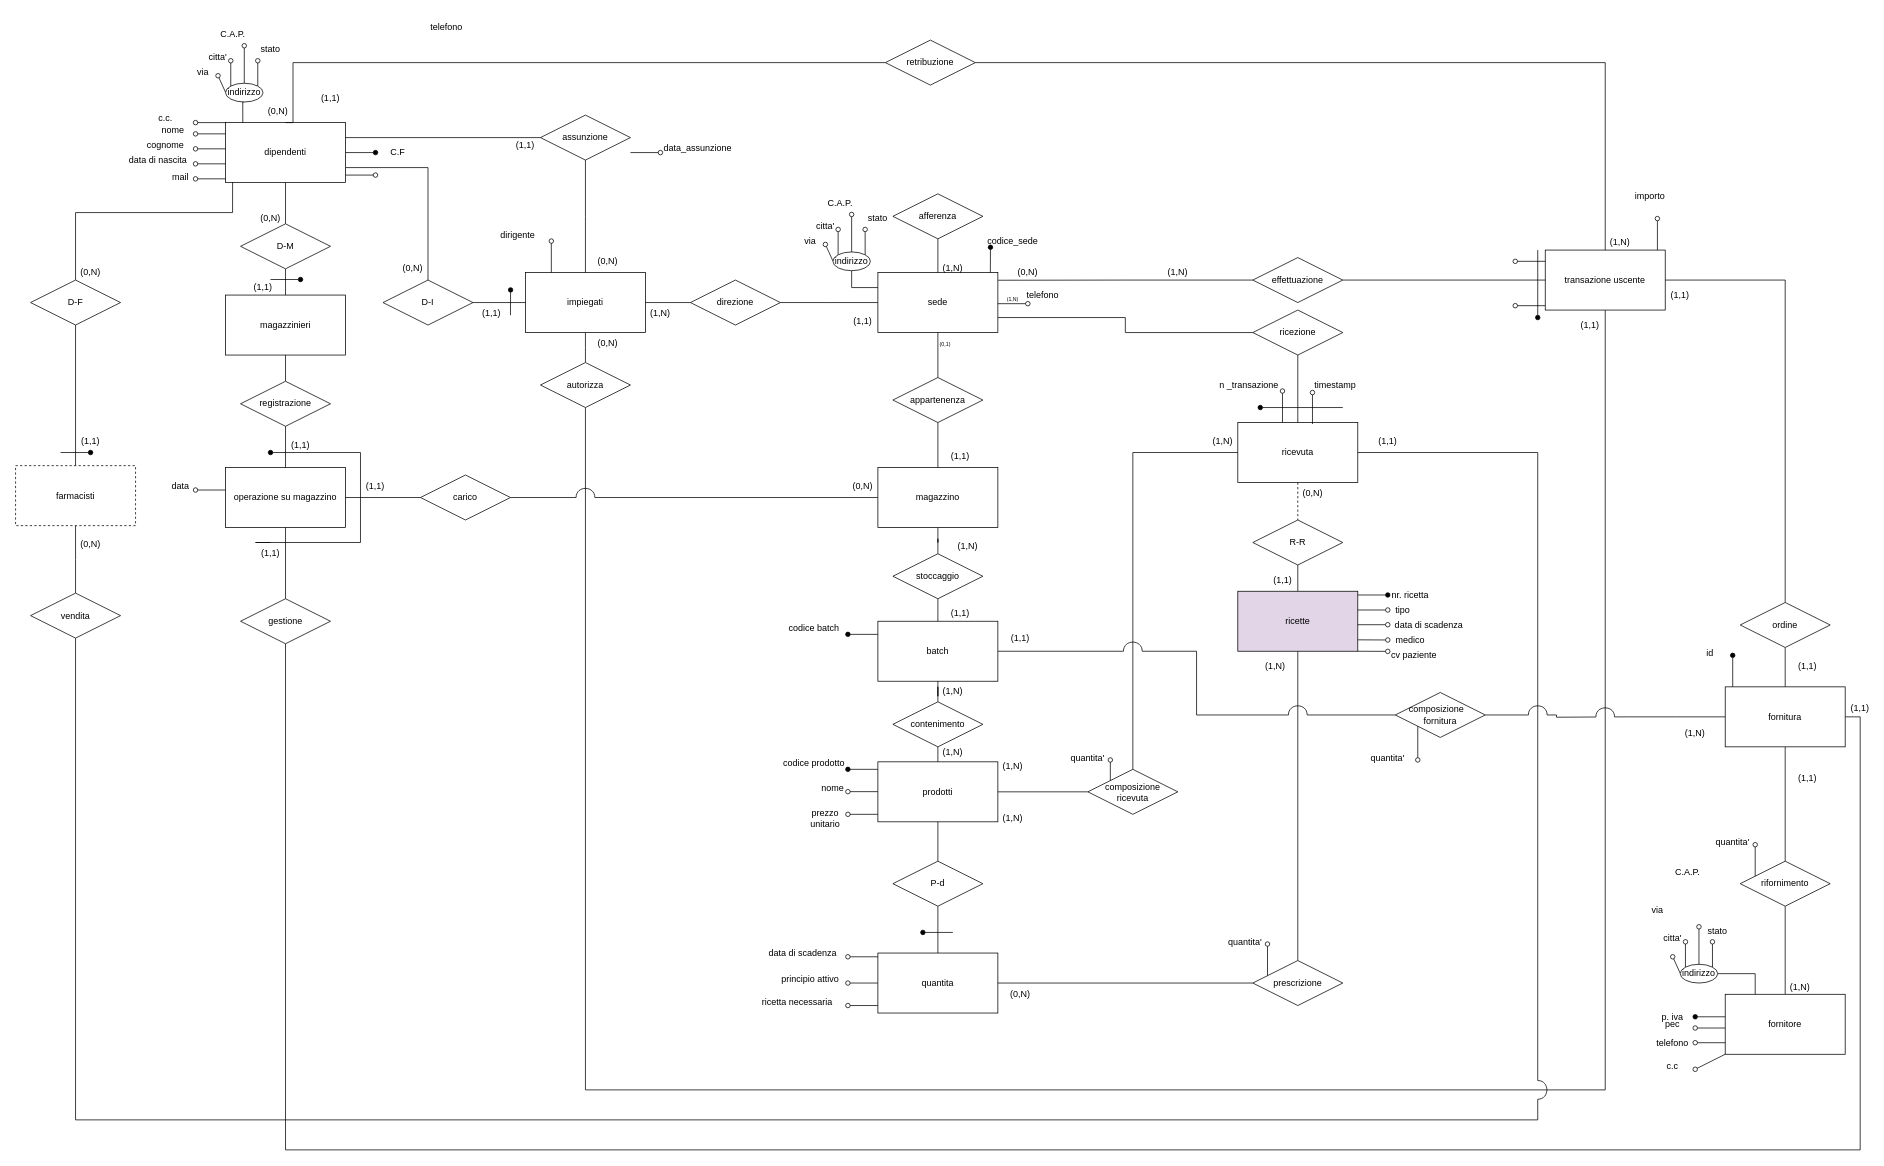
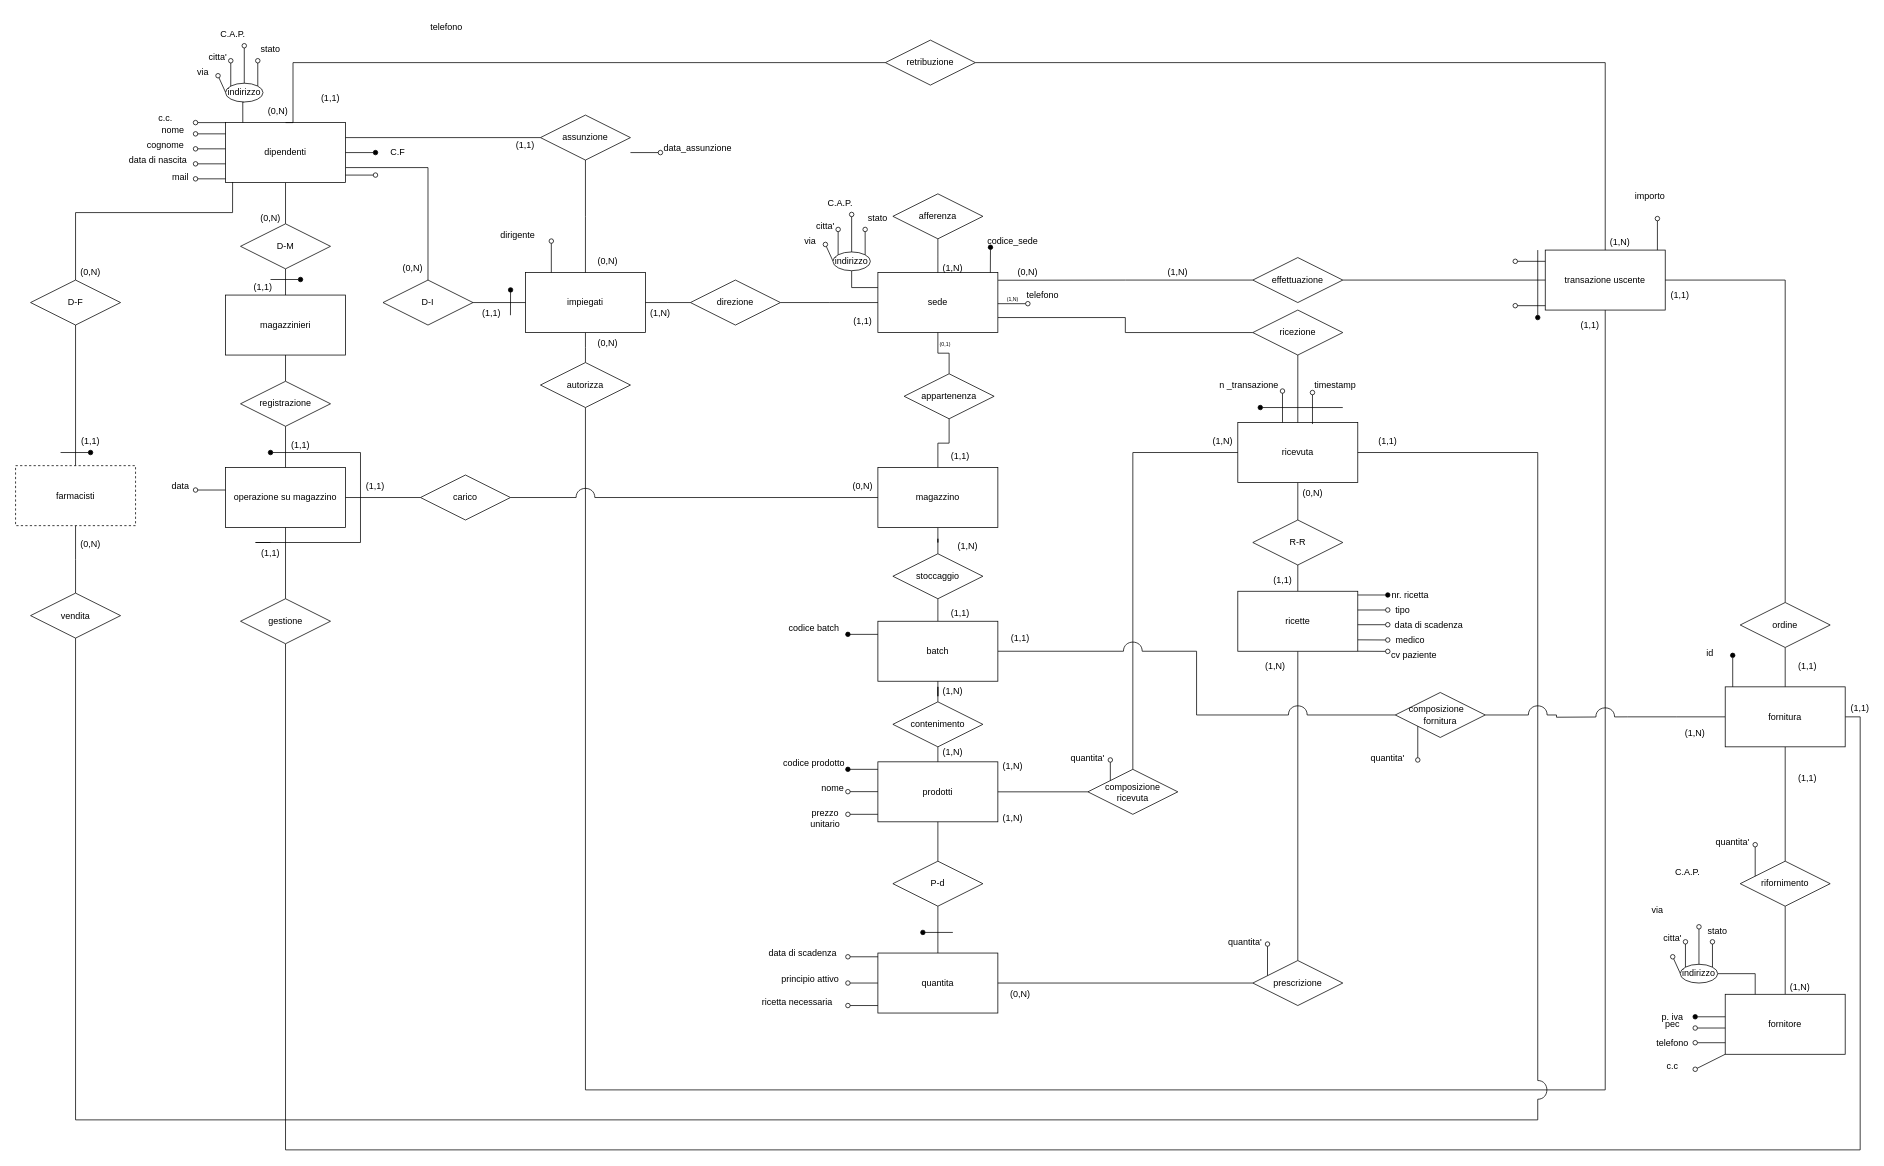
(938, 400) -> (949, 396)
(1298, 501) -> (1298, 501)
(1298, 621) -> (1298, 621)
